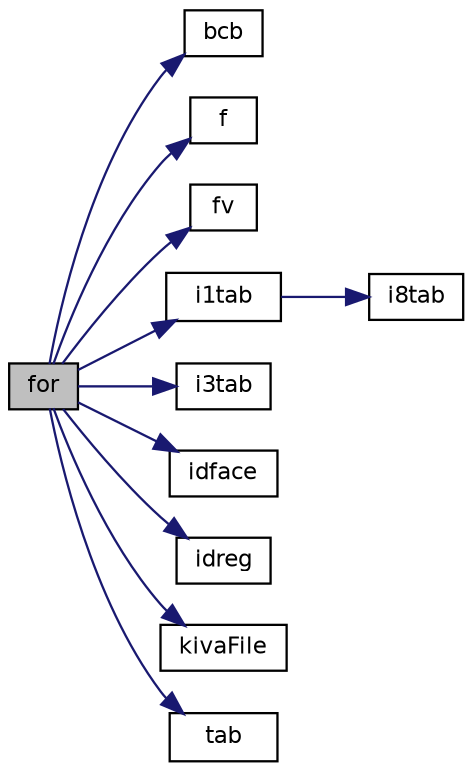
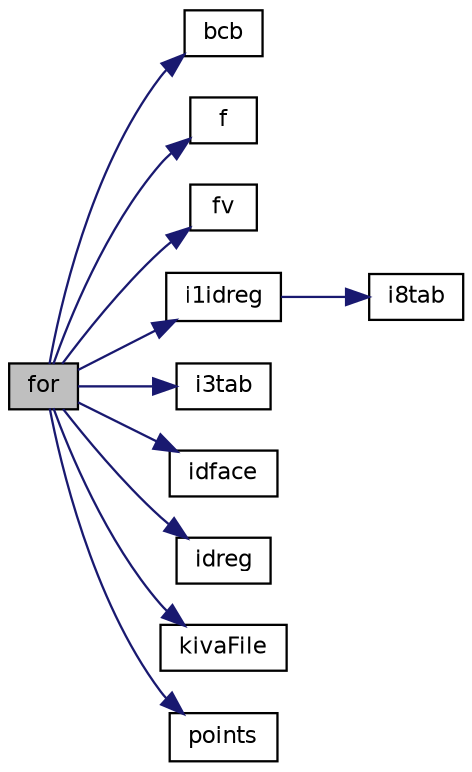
(224, 297) -> (224, 297)
(224, 737) -> (224, 737)
